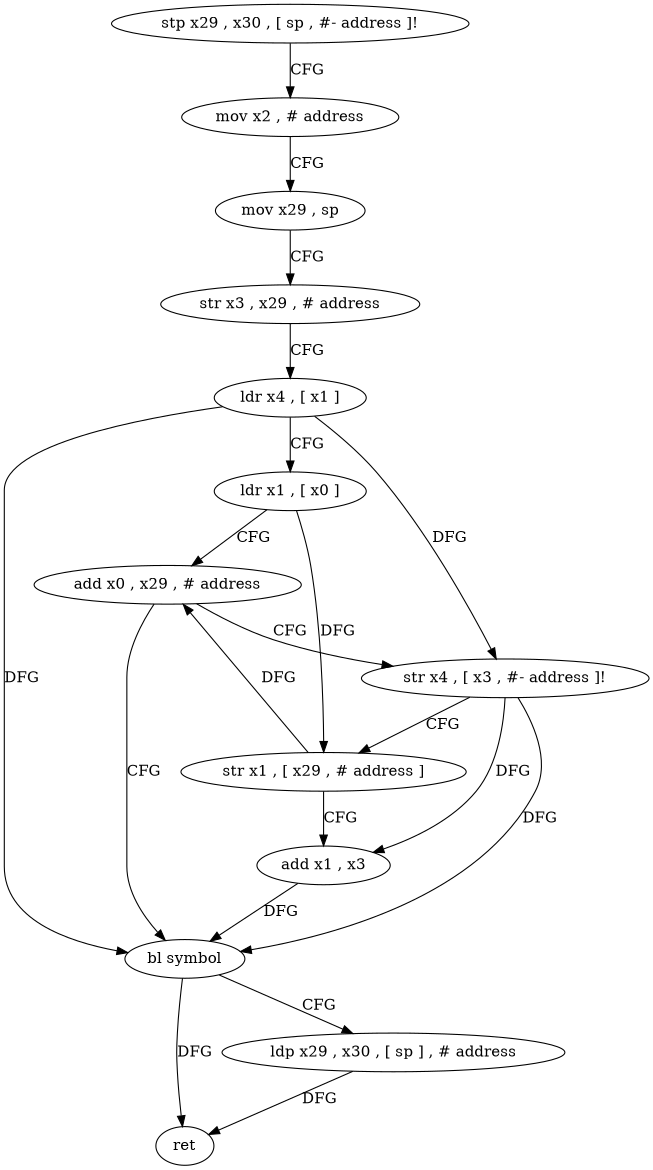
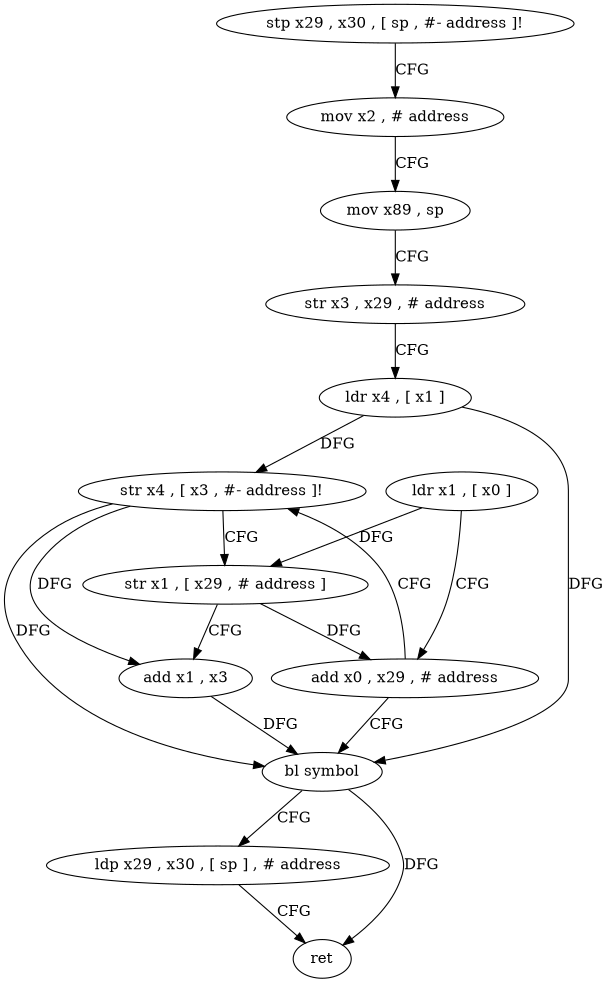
(290, 211) -> (395, 211)
(290, 439) -> none
(320, 1099) -> (294, 912)
